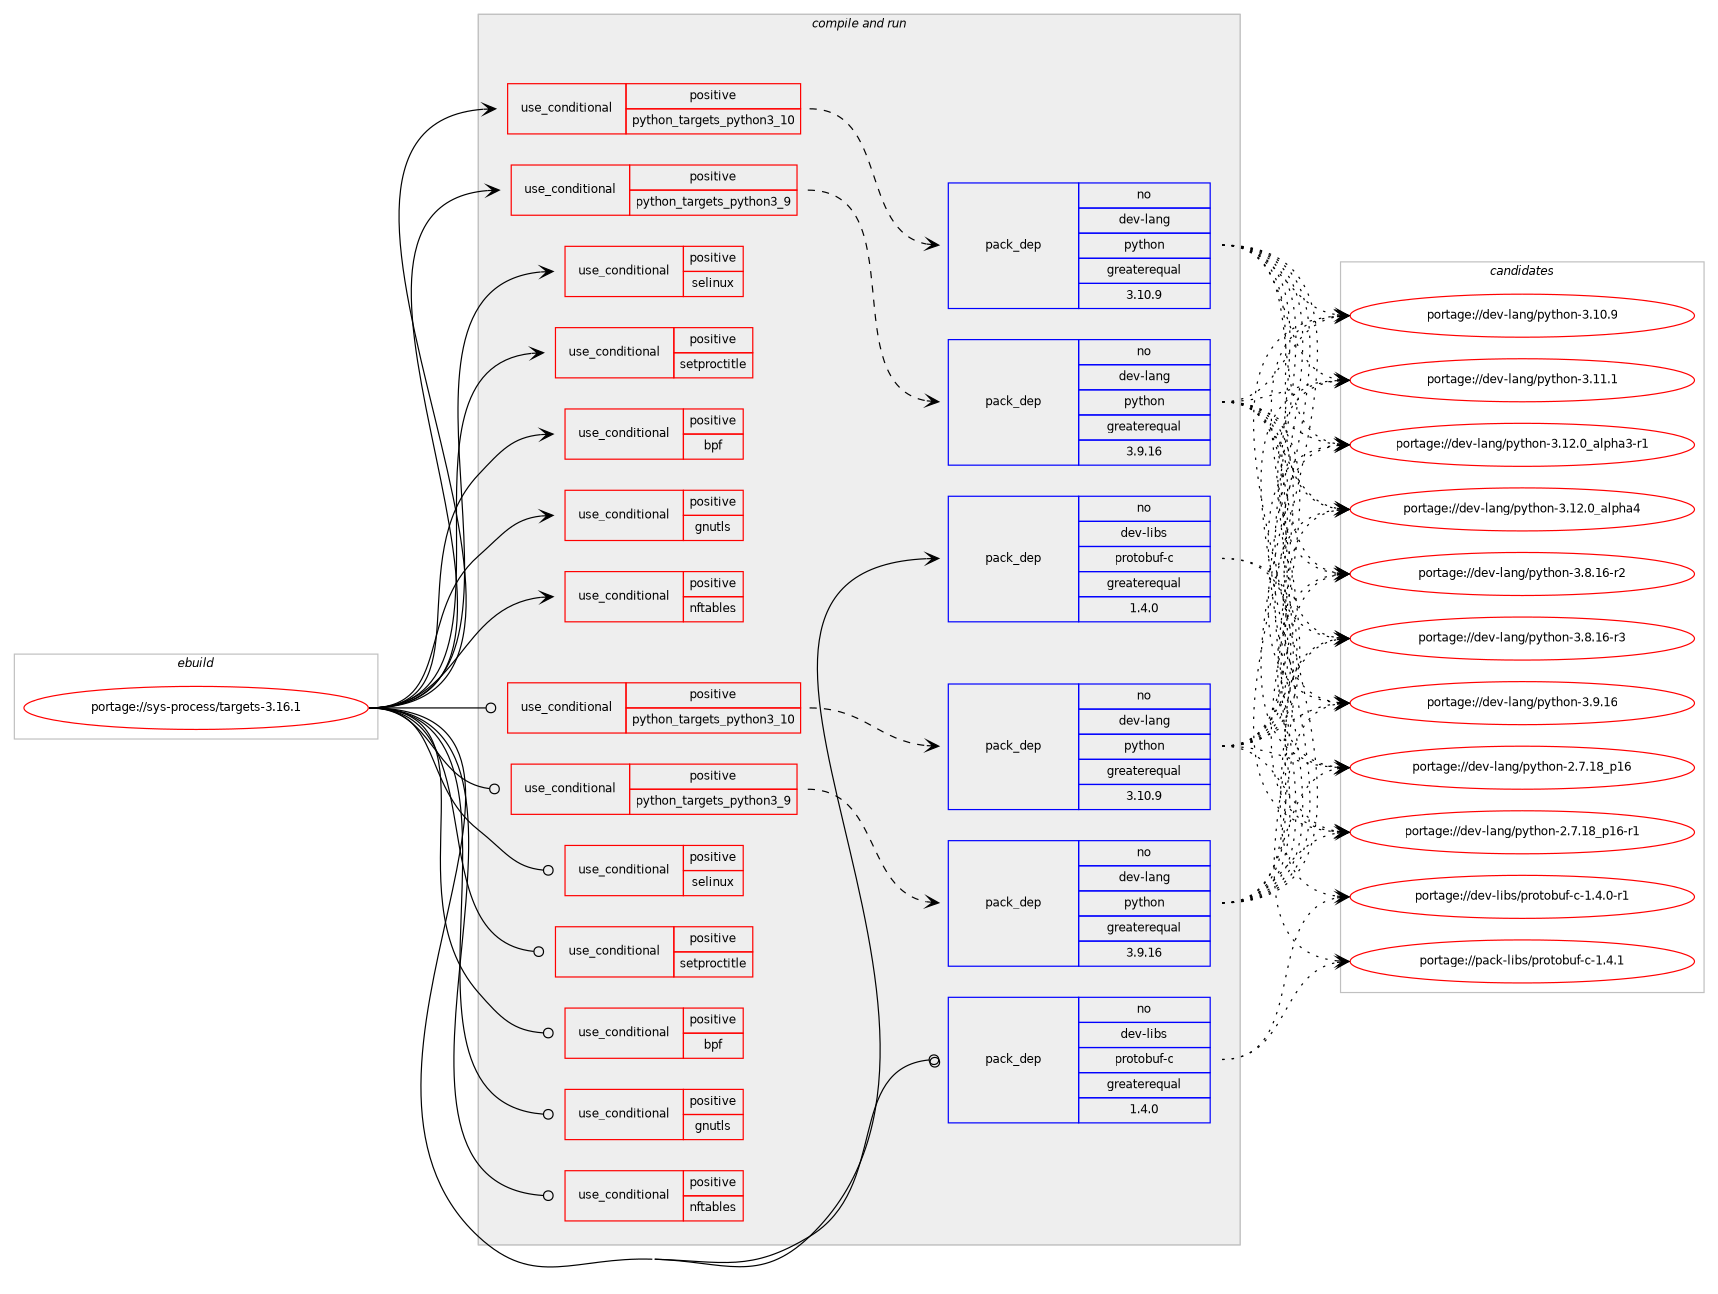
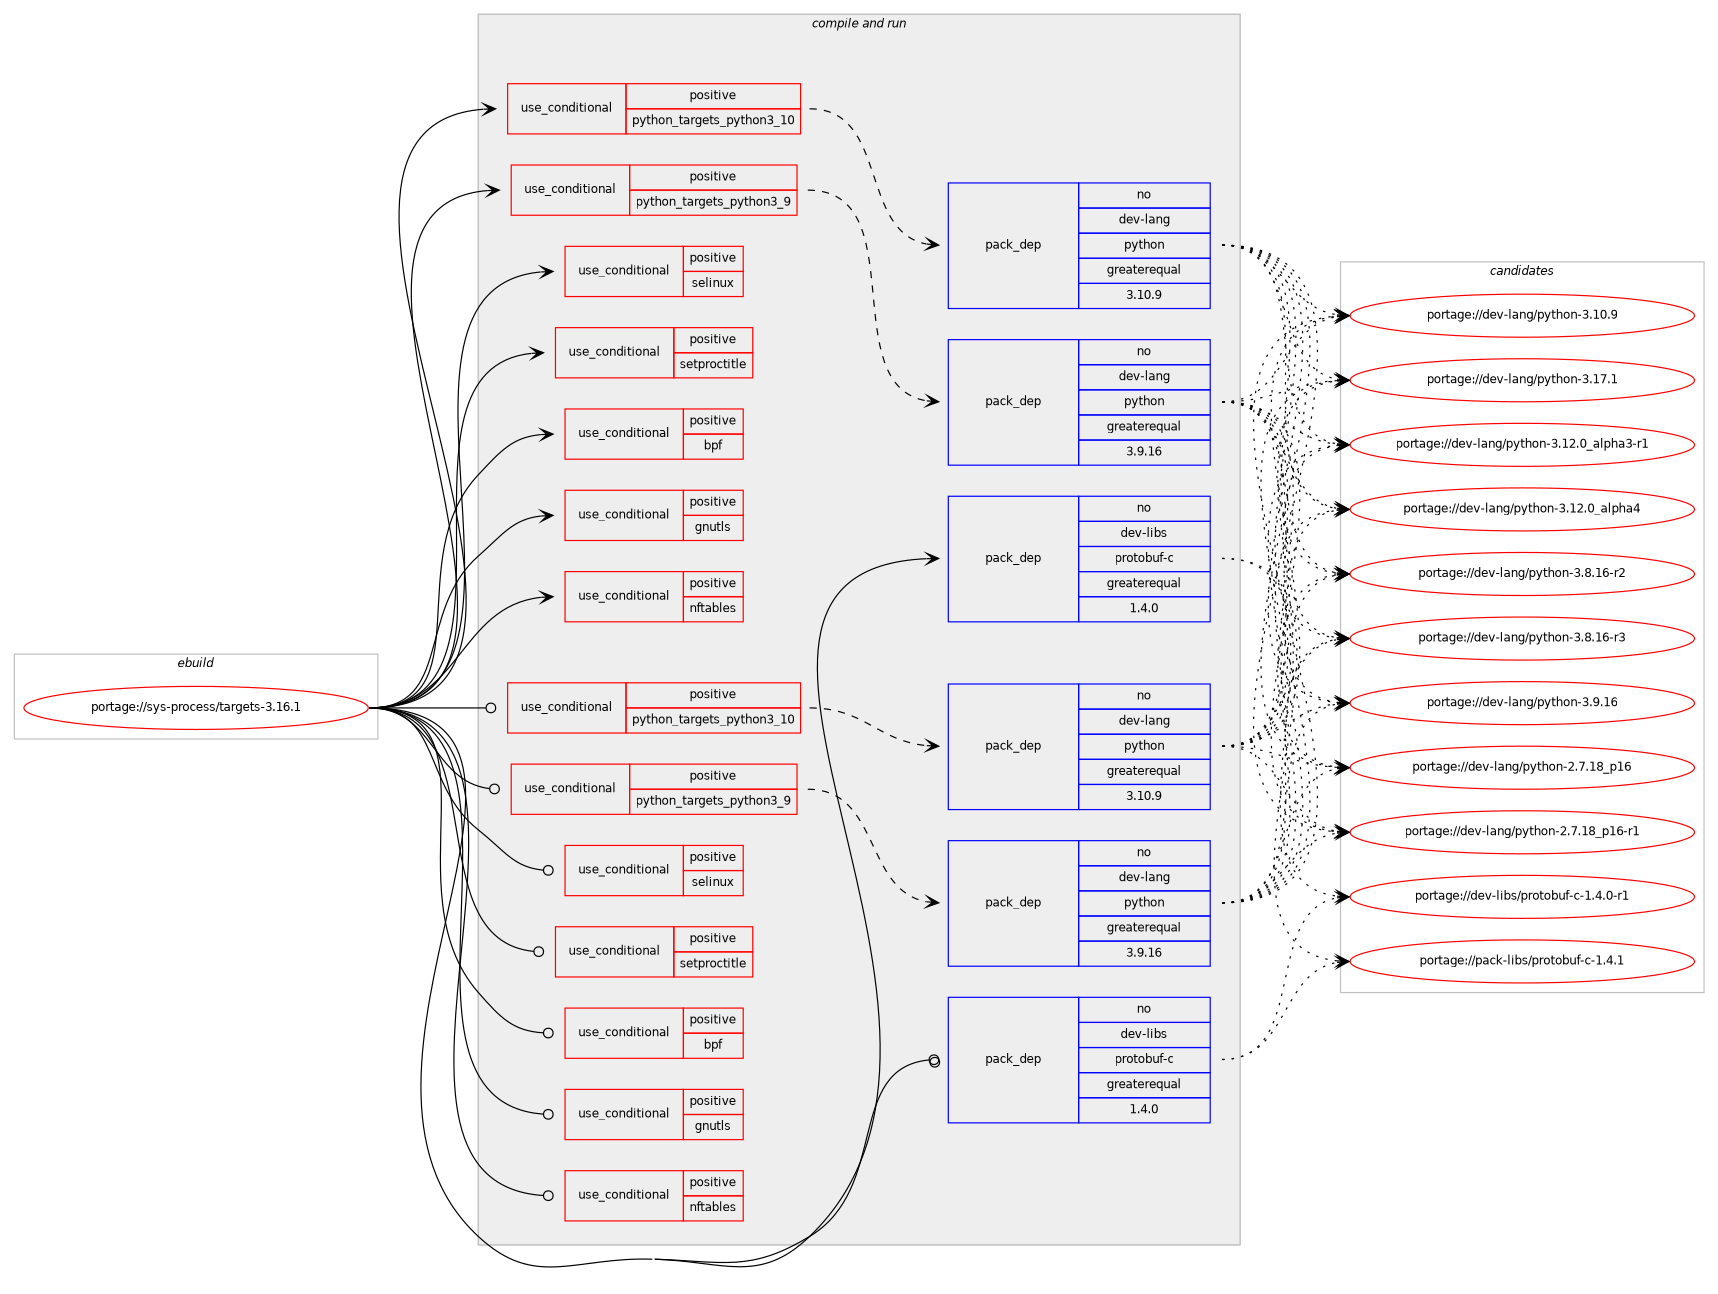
(1522, 380) -> (1522, 380)
